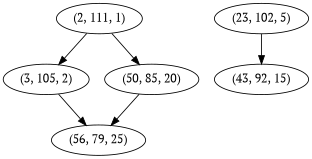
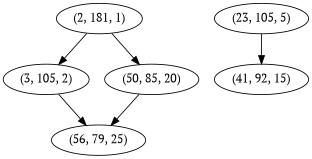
(99, 19) -> (99, 19)
(262, 19) -> (262, 19)
(262, 79) -> (262, 79)
